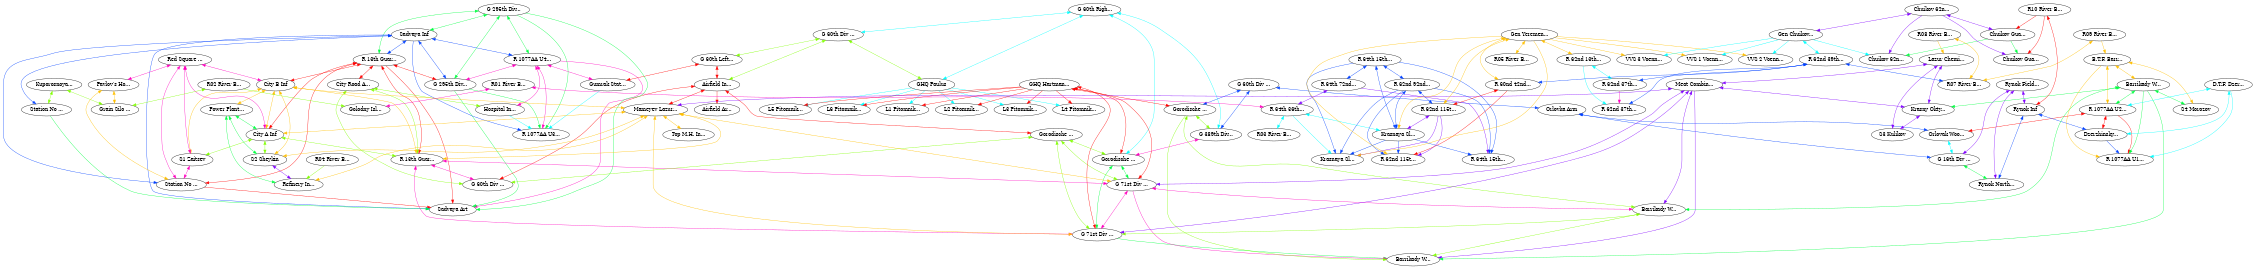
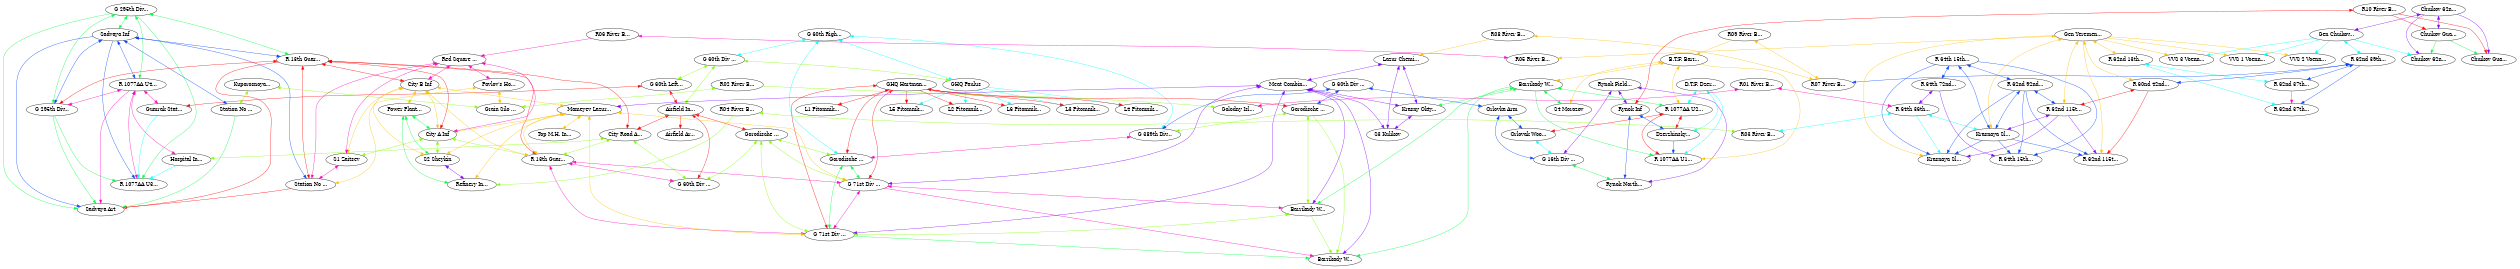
none -> (612, 35)
(919, 96) -> none
(685, 98) -> (653, 122)
none -> (1355, 101)
none -> (1247, 122)
